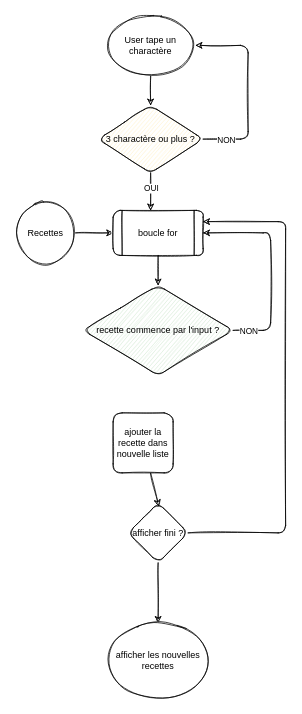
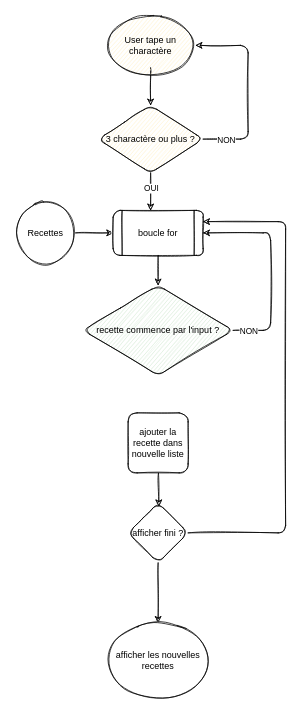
(150, 45) -> (150, 45)
(143, 443) -> (158, 443)
